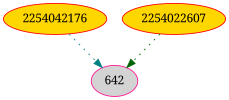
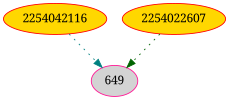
(55, 19) -> (55, 19)
(115, 81) -> (115, 81)
